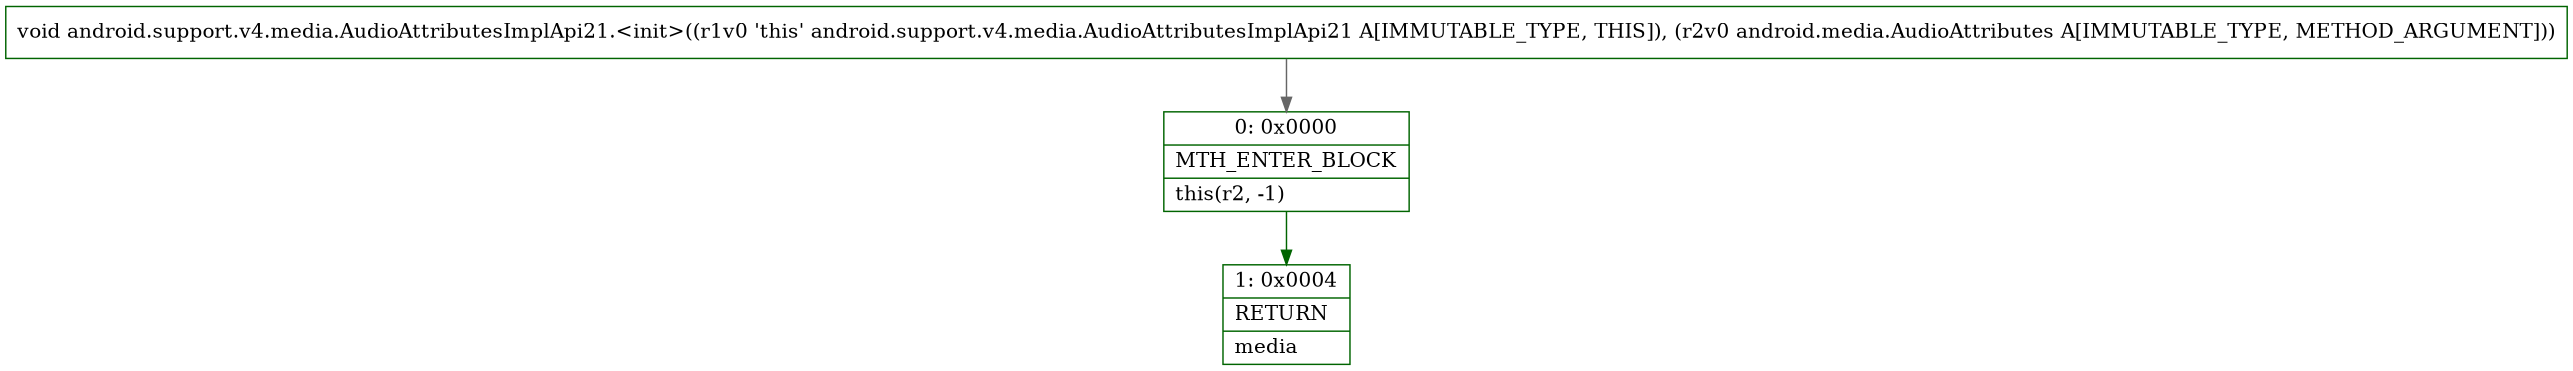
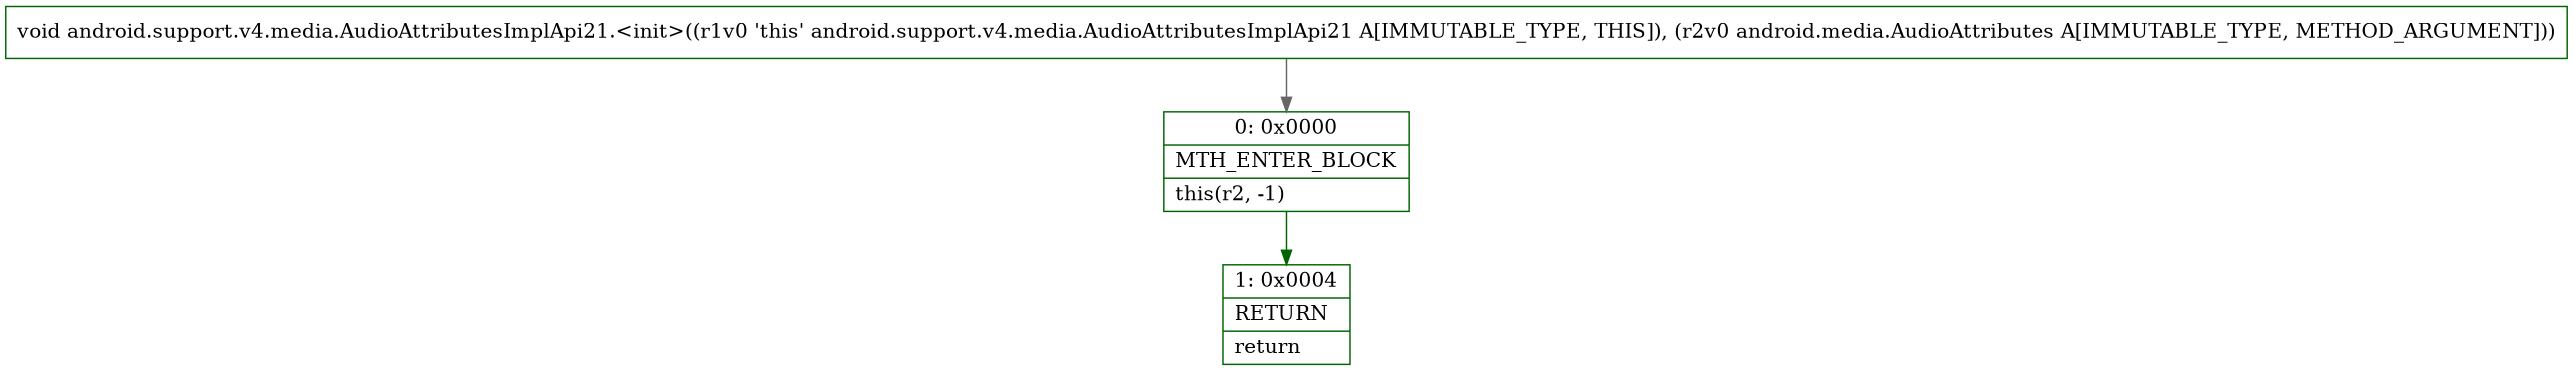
(1266, 347) -> (1268, 347)
